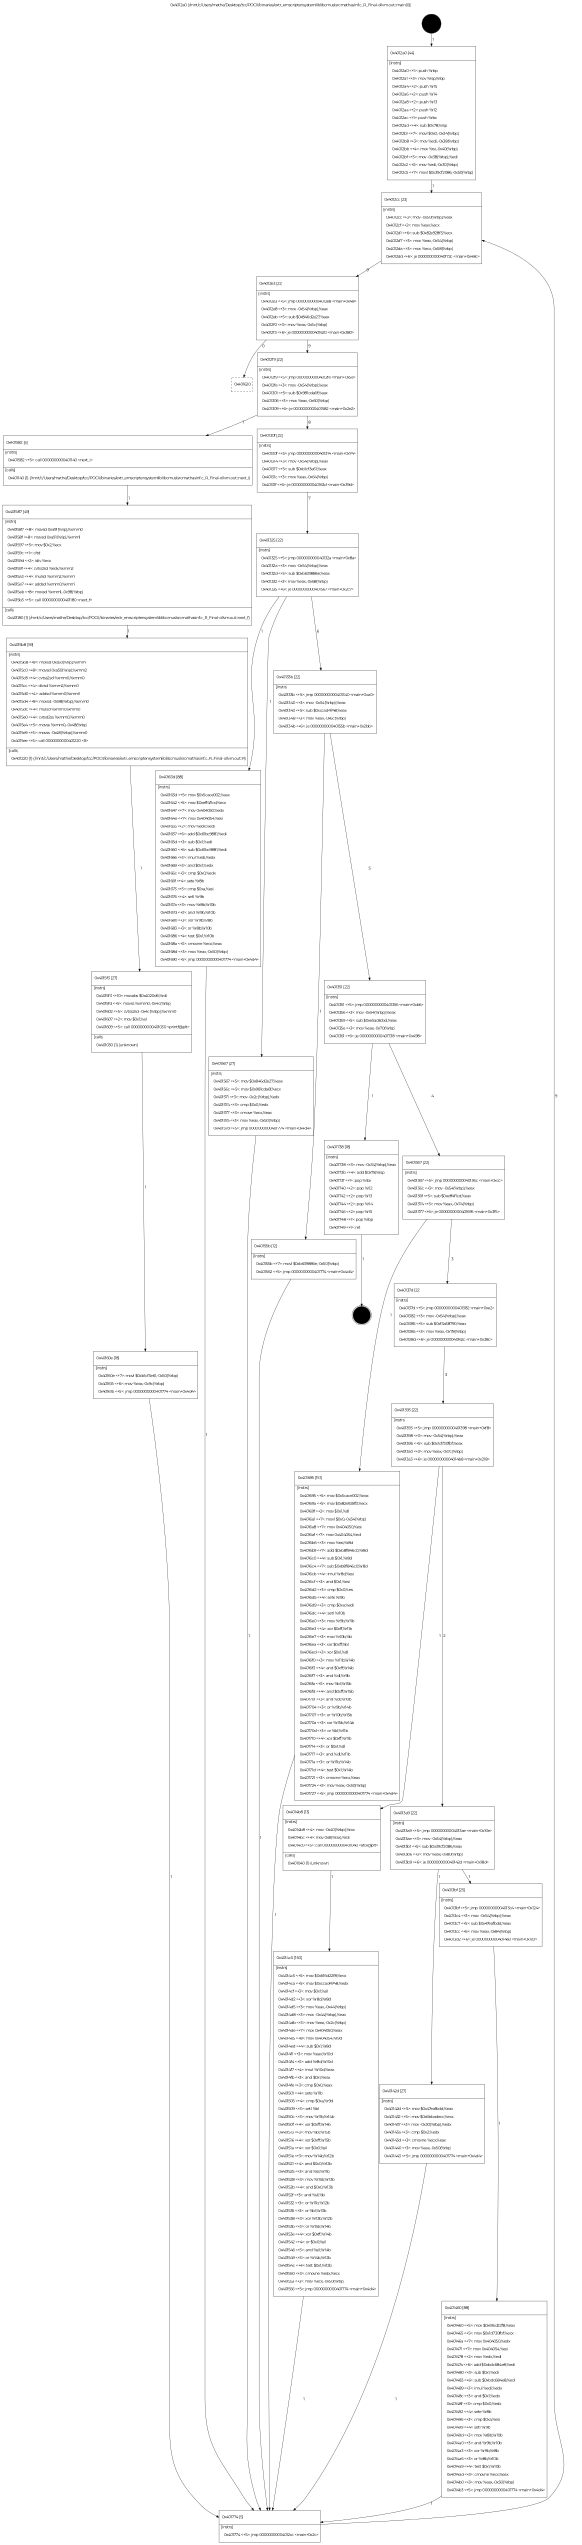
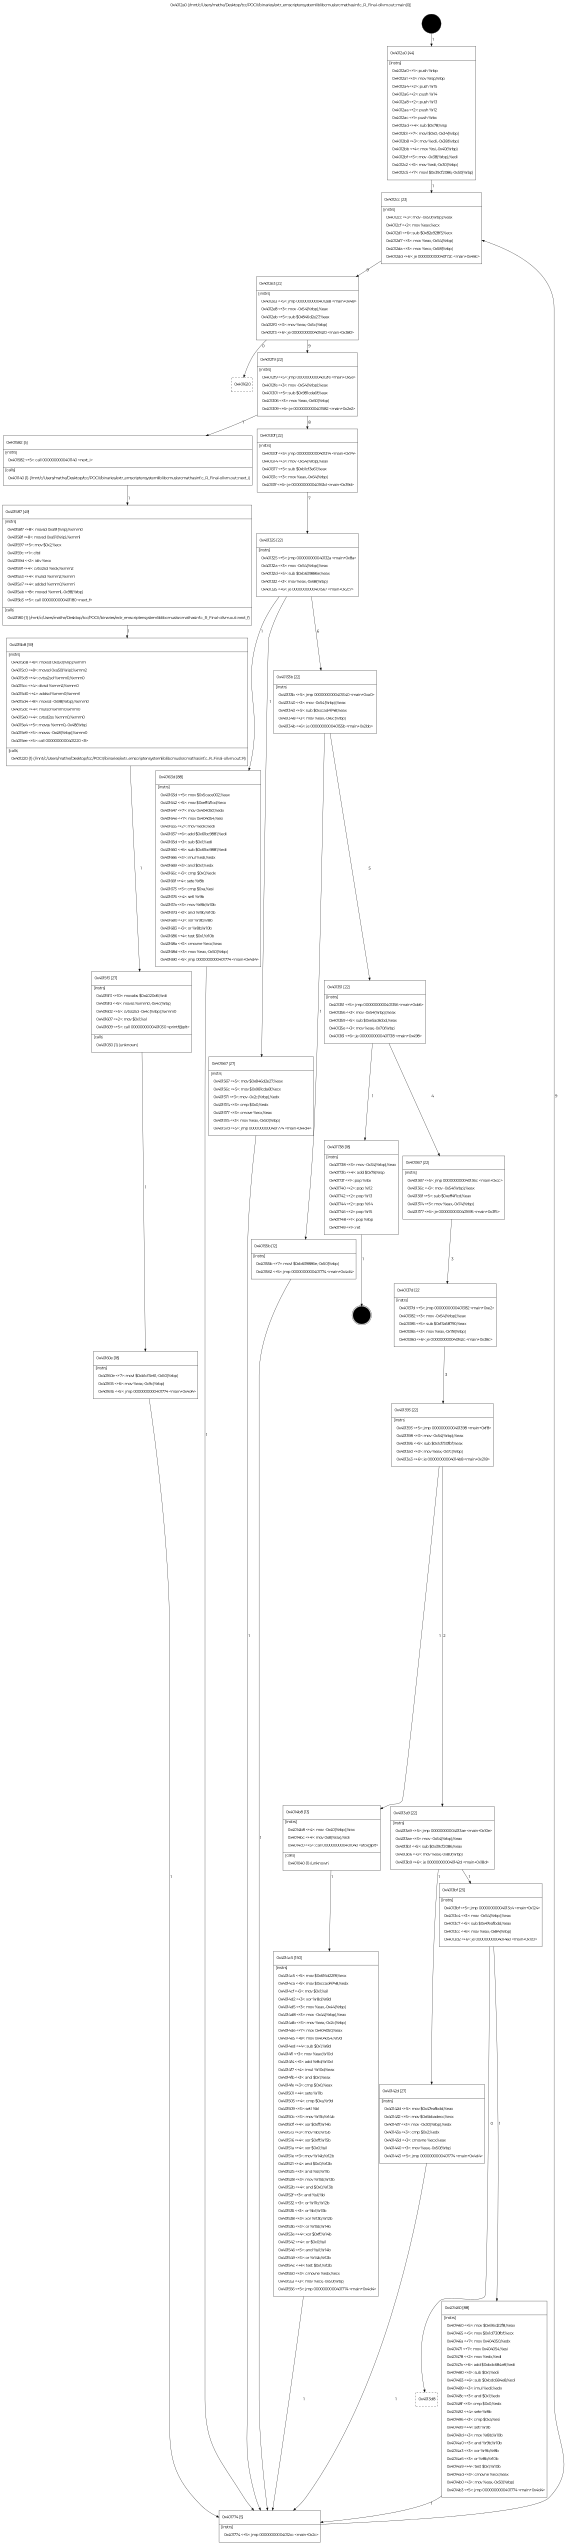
(347, 1636) -> none
none -> (426, 2399)
